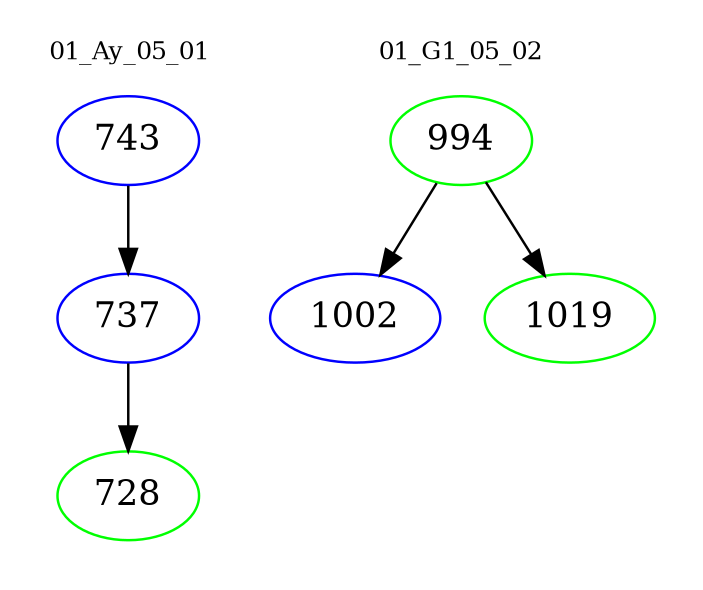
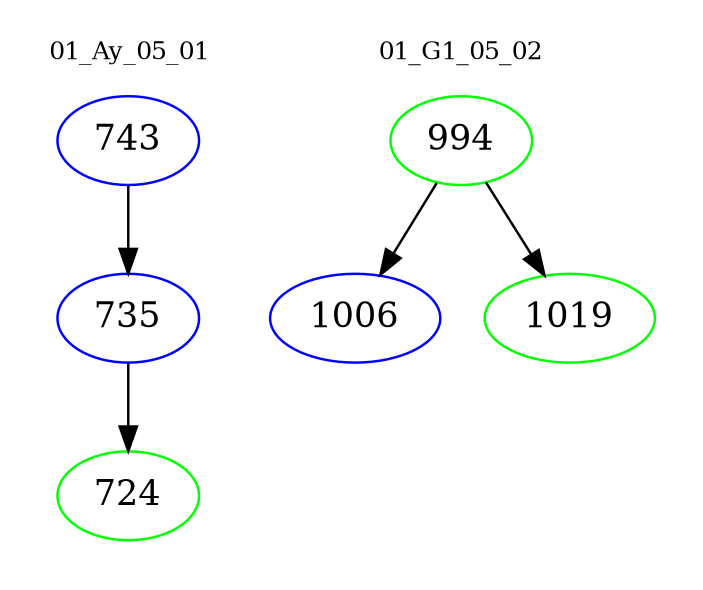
(128, 318) -> (128, 318)
(355, 318) -> (355, 318)
(128, 496) -> (128, 496)
